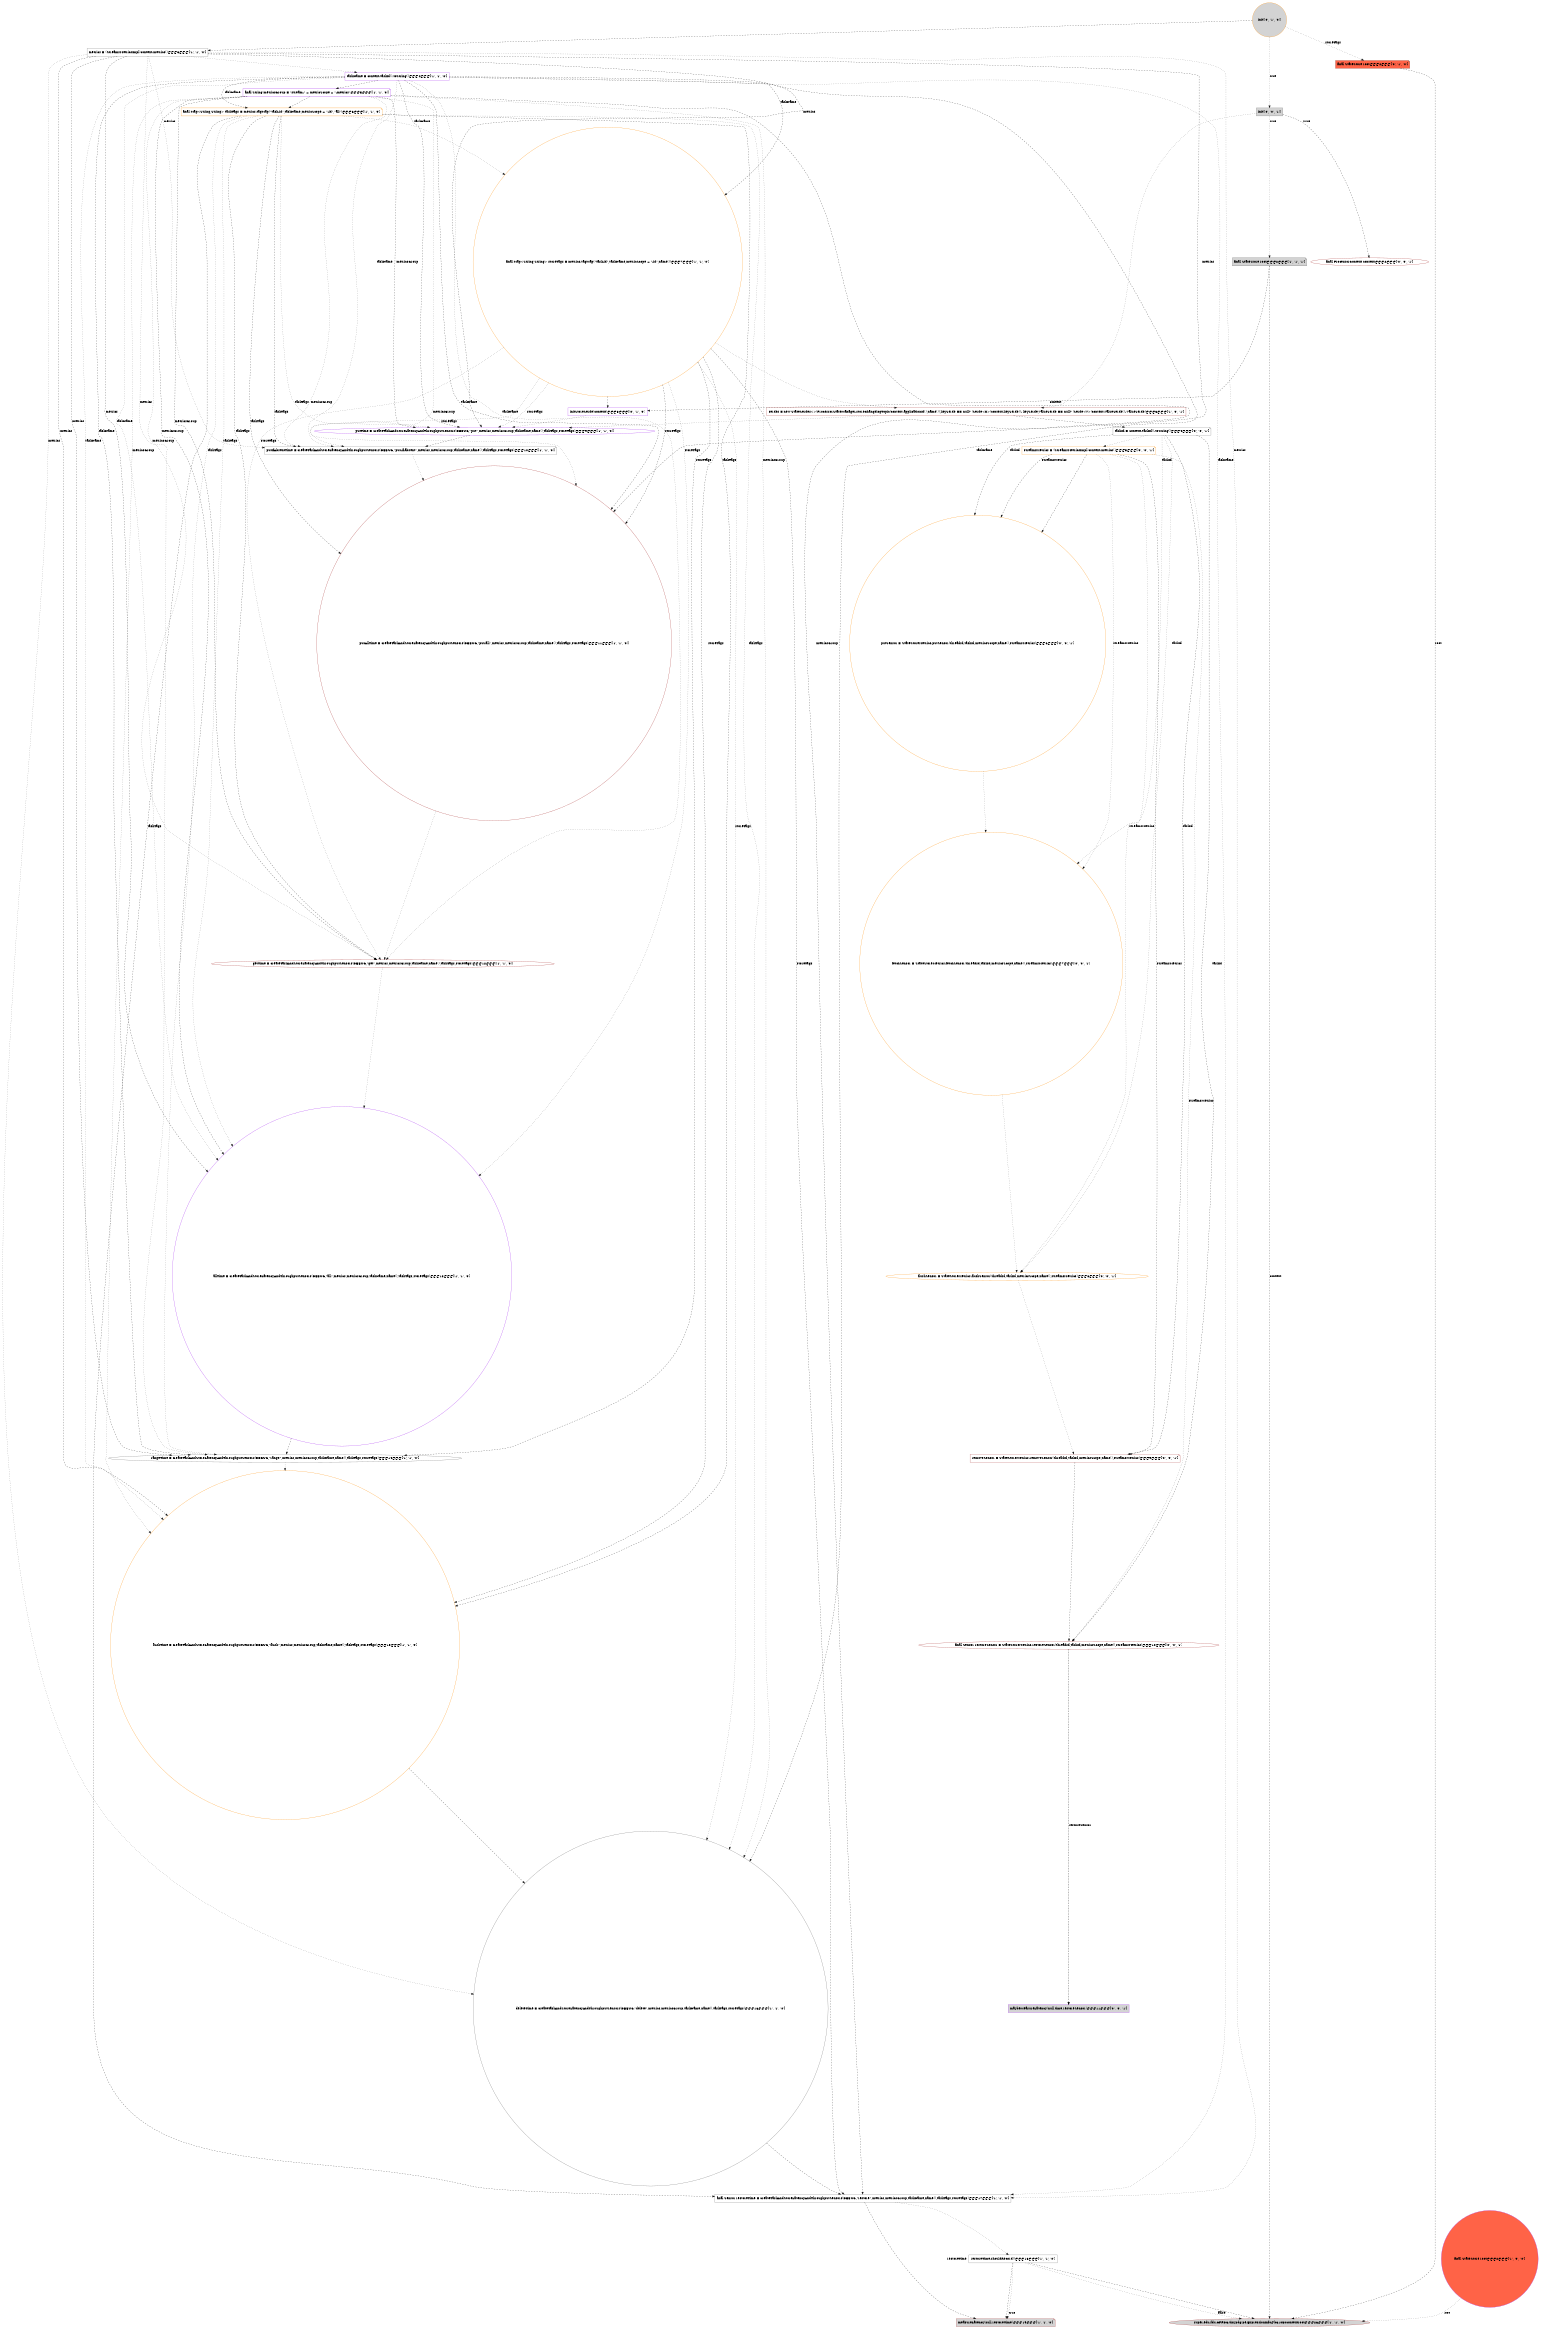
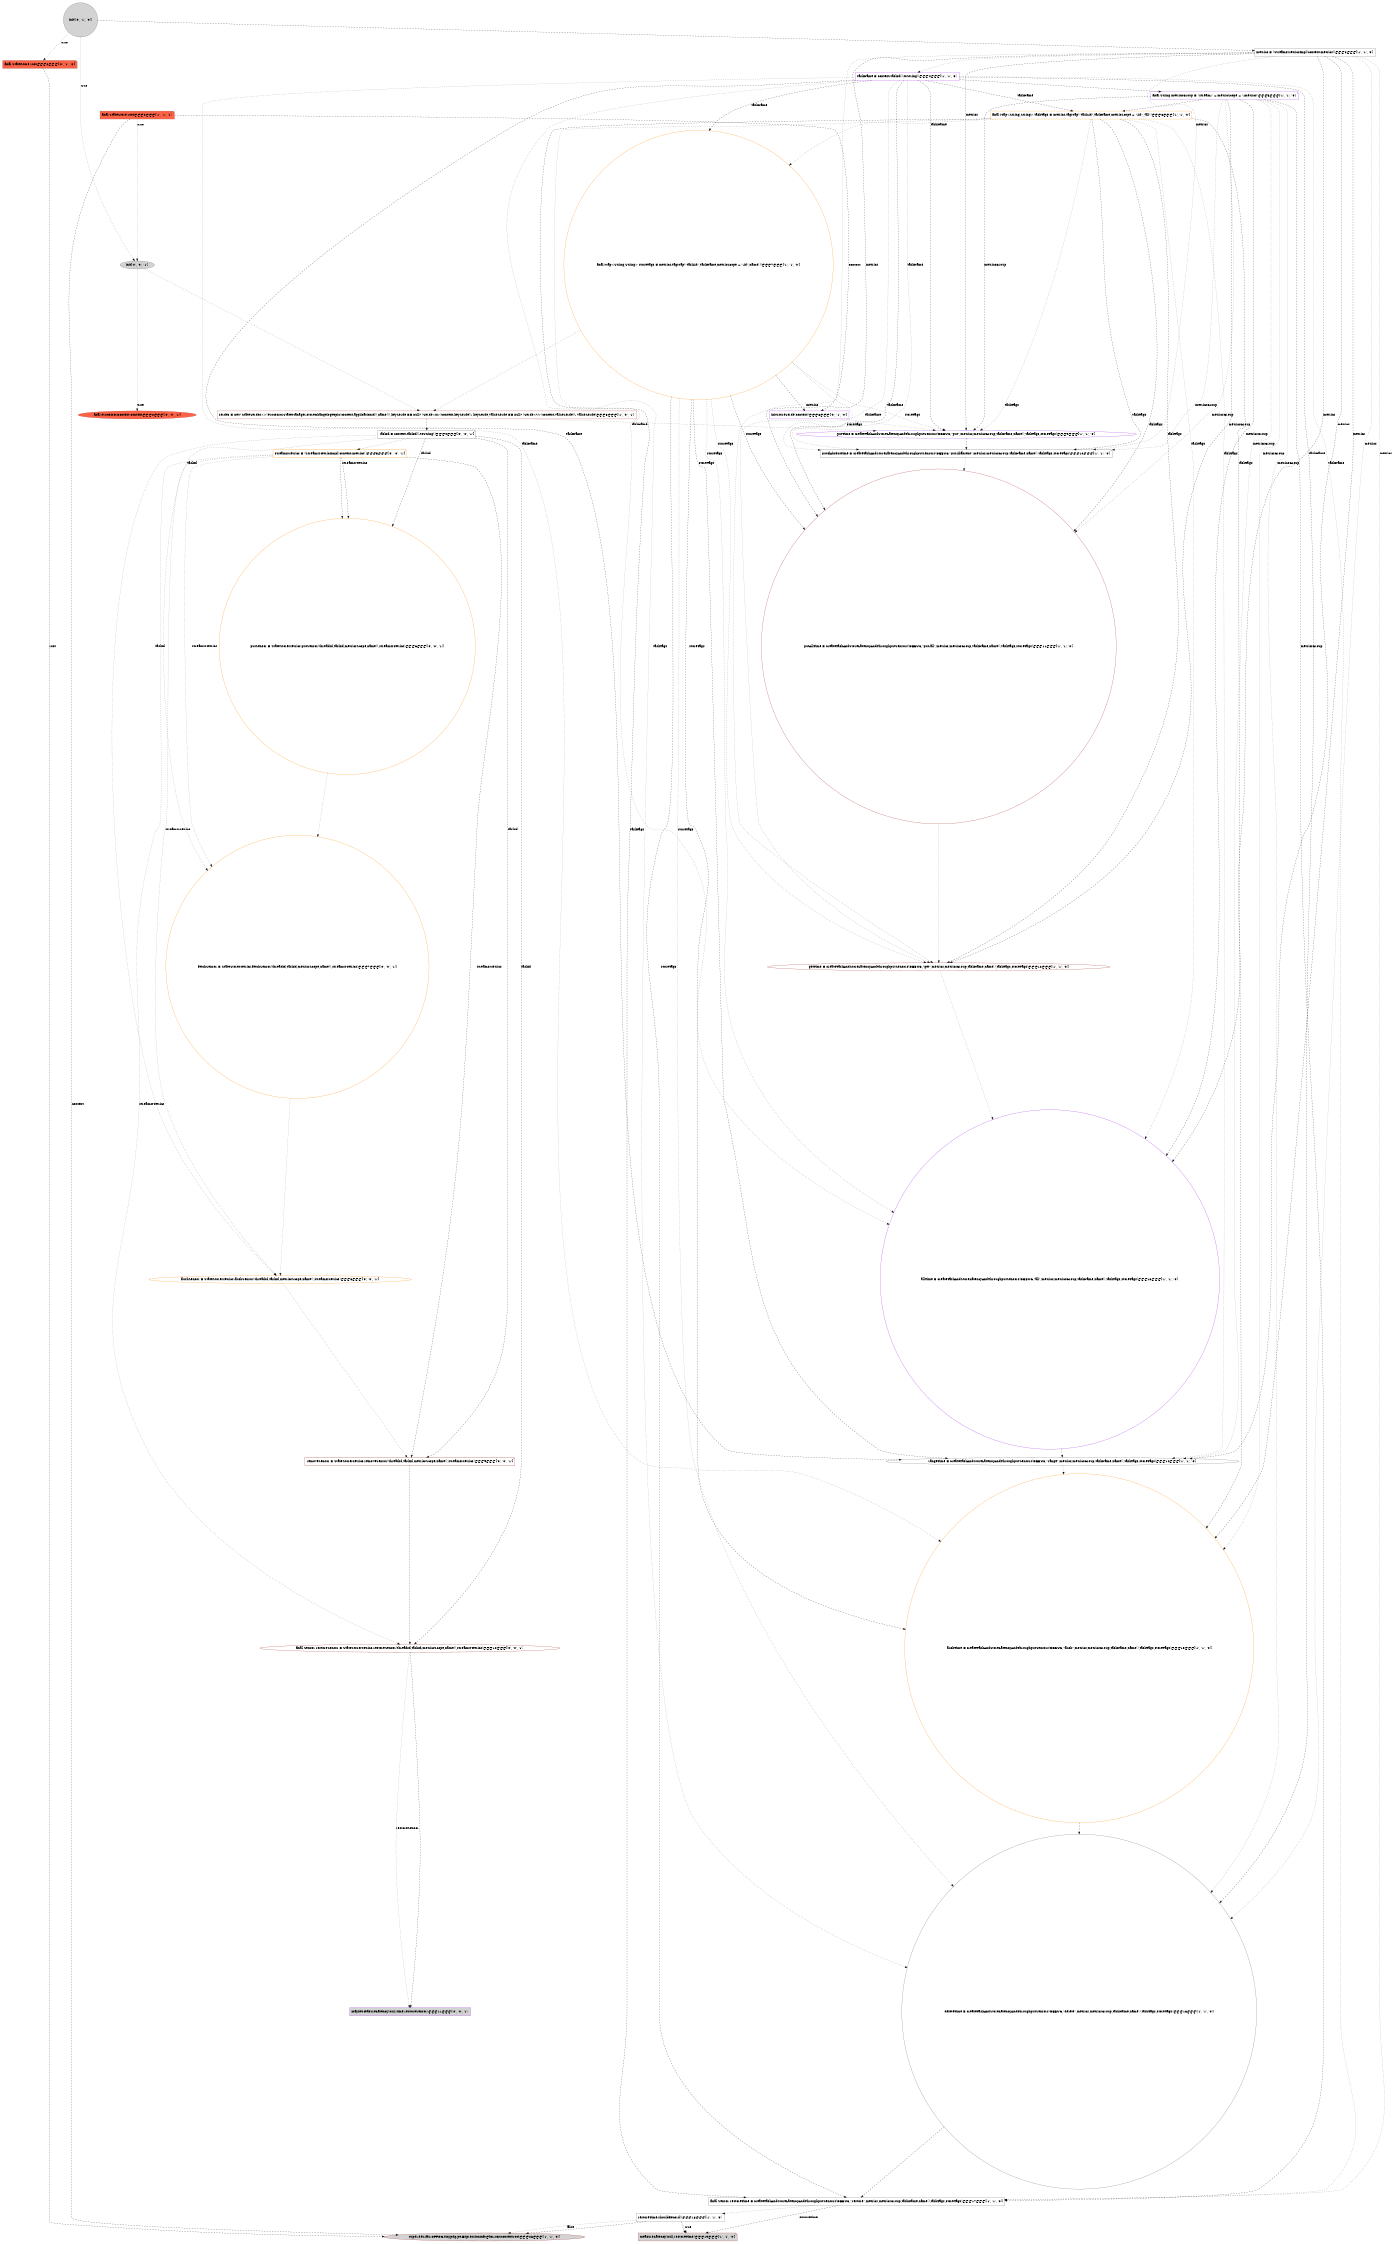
(1270, 20) -> (81, 20)
(1333, 43) -> (65, 43)
(1270, 112) -> (137, 265)
(1342, 174) -> (137, 339)
(1270, 186) -> (137, 189)
(1270, 262) -> (137, 115)
(1370, 262) -> (137, 415)
(1490, 2259) -> none
